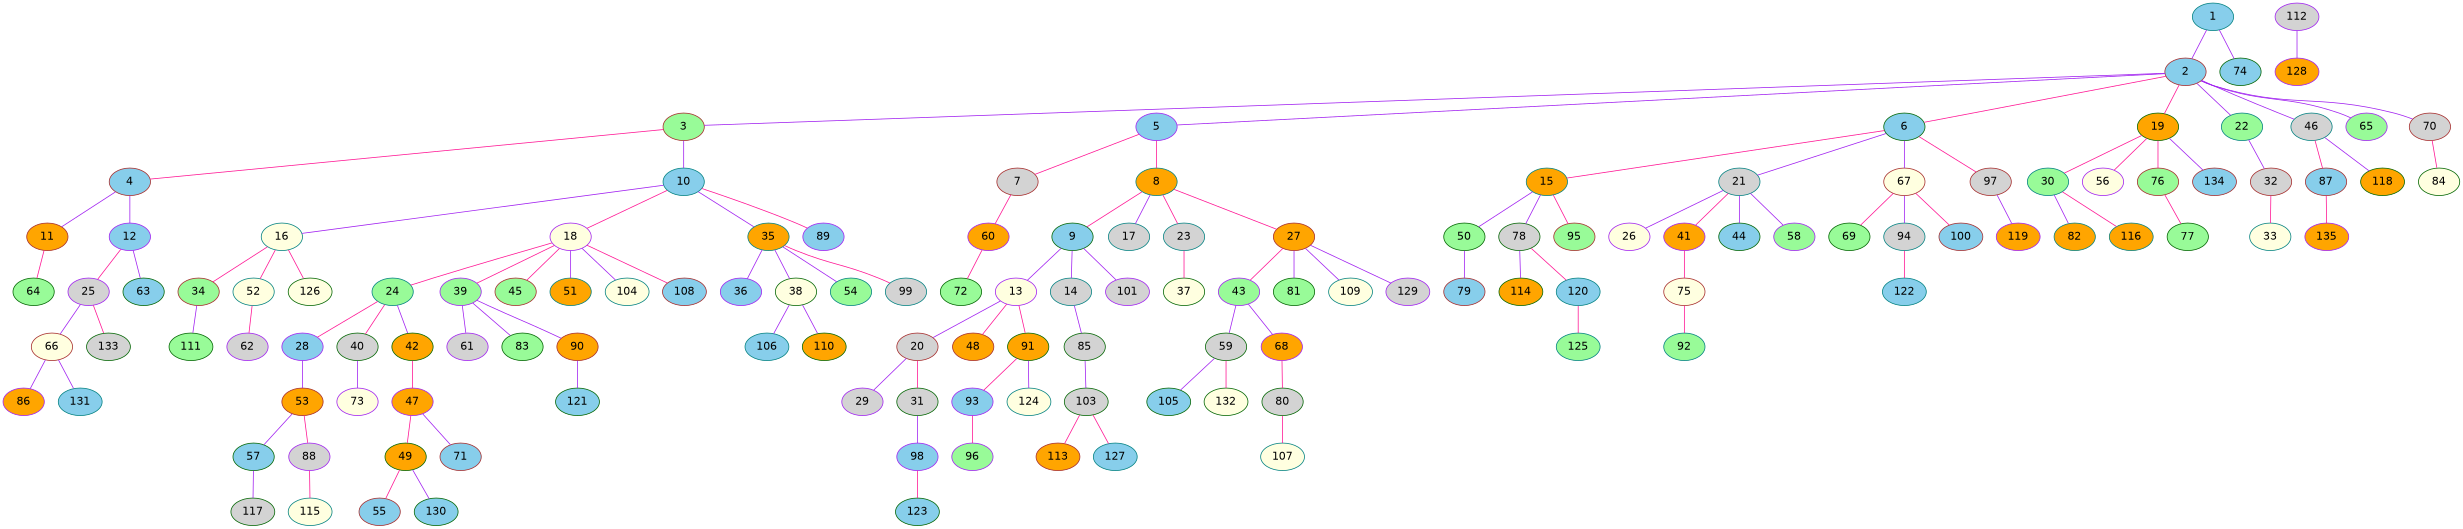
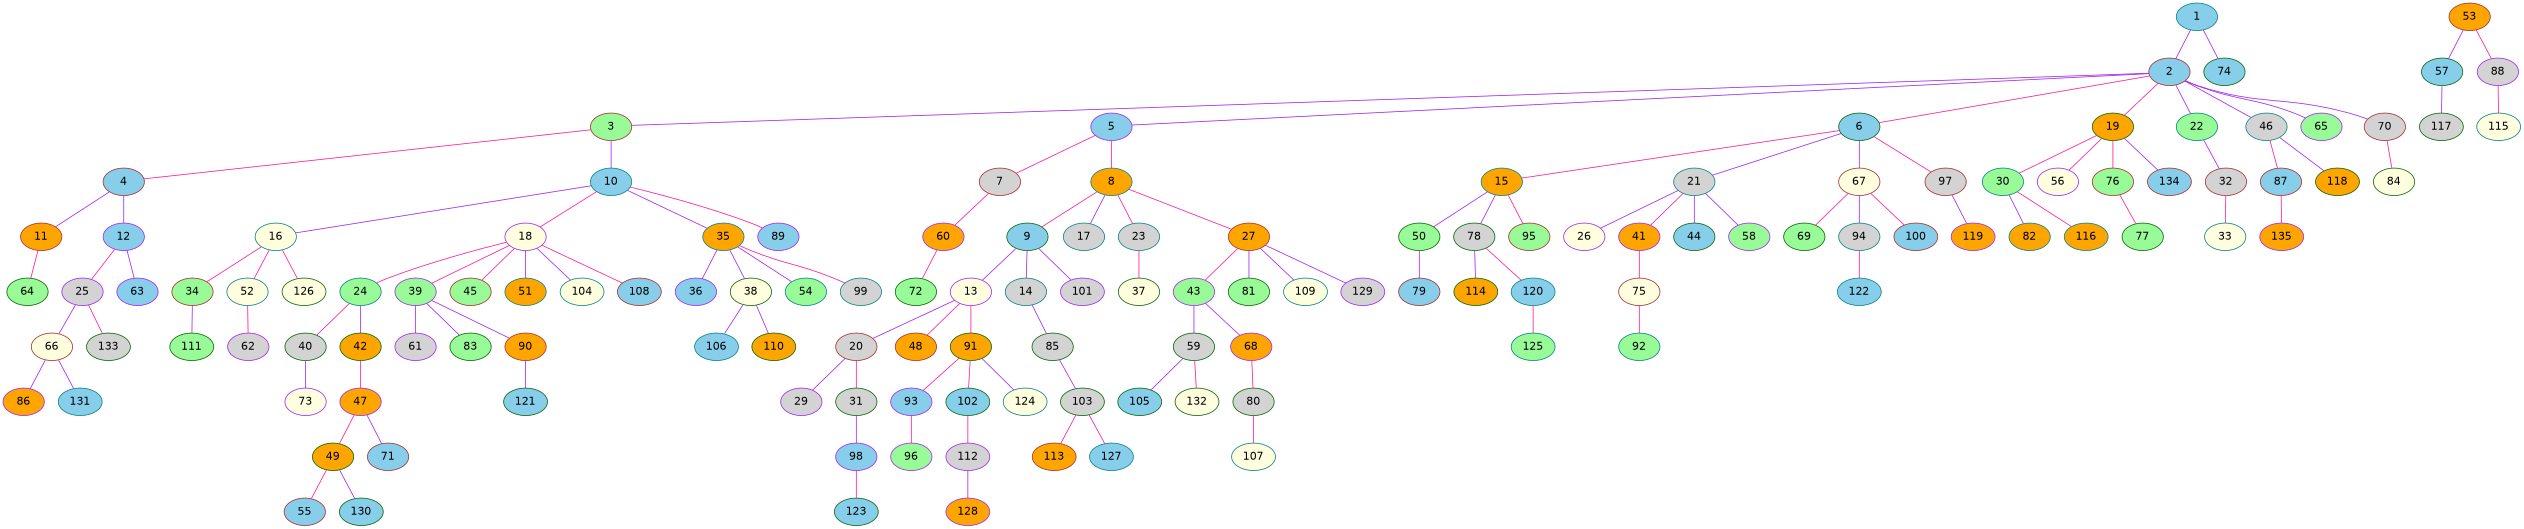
(144, 292) -> (138, 292)
(302, 347) -> none
none -> (968, 402)
